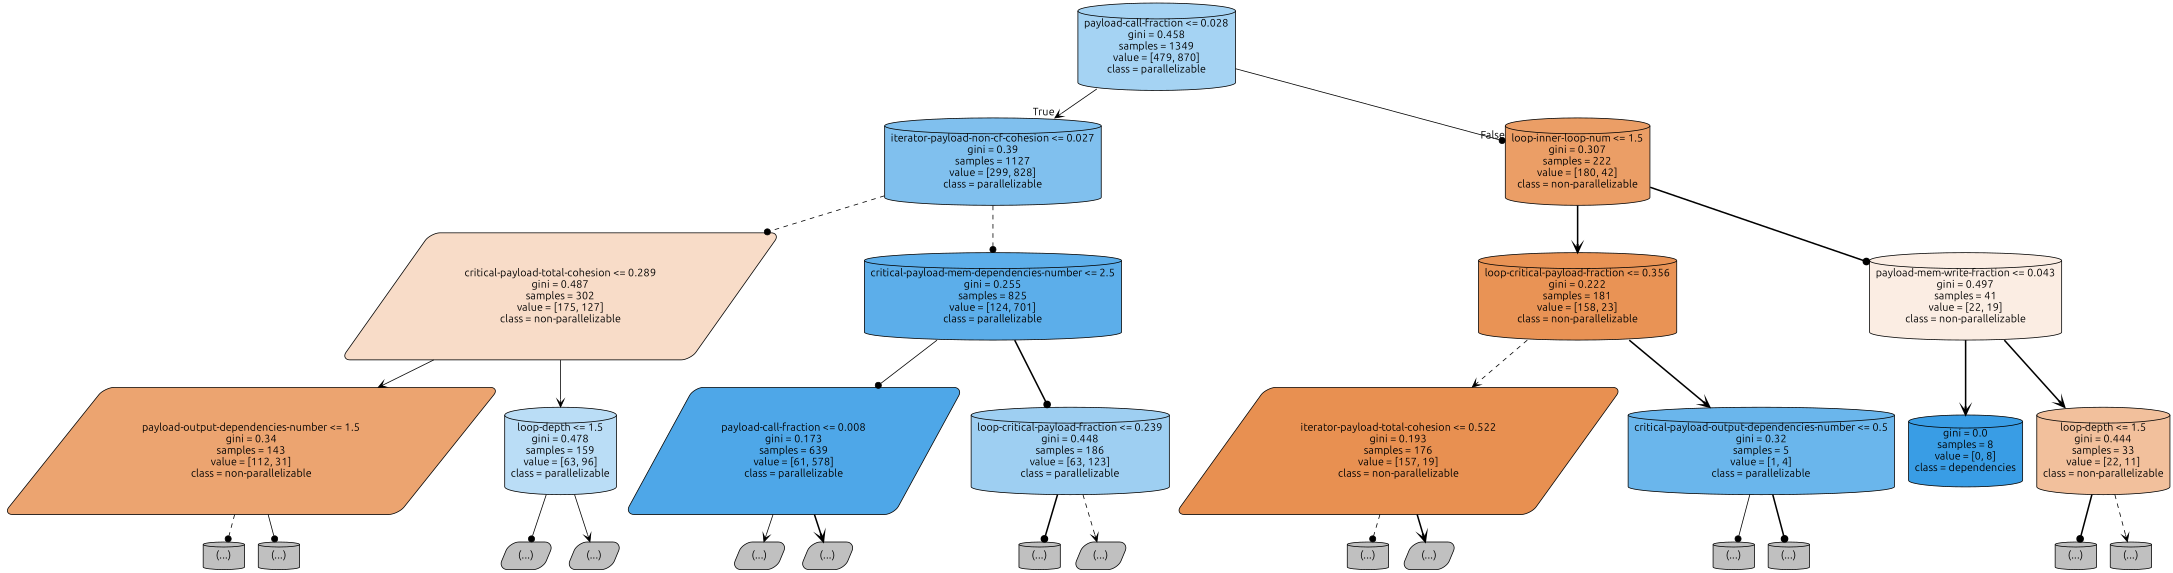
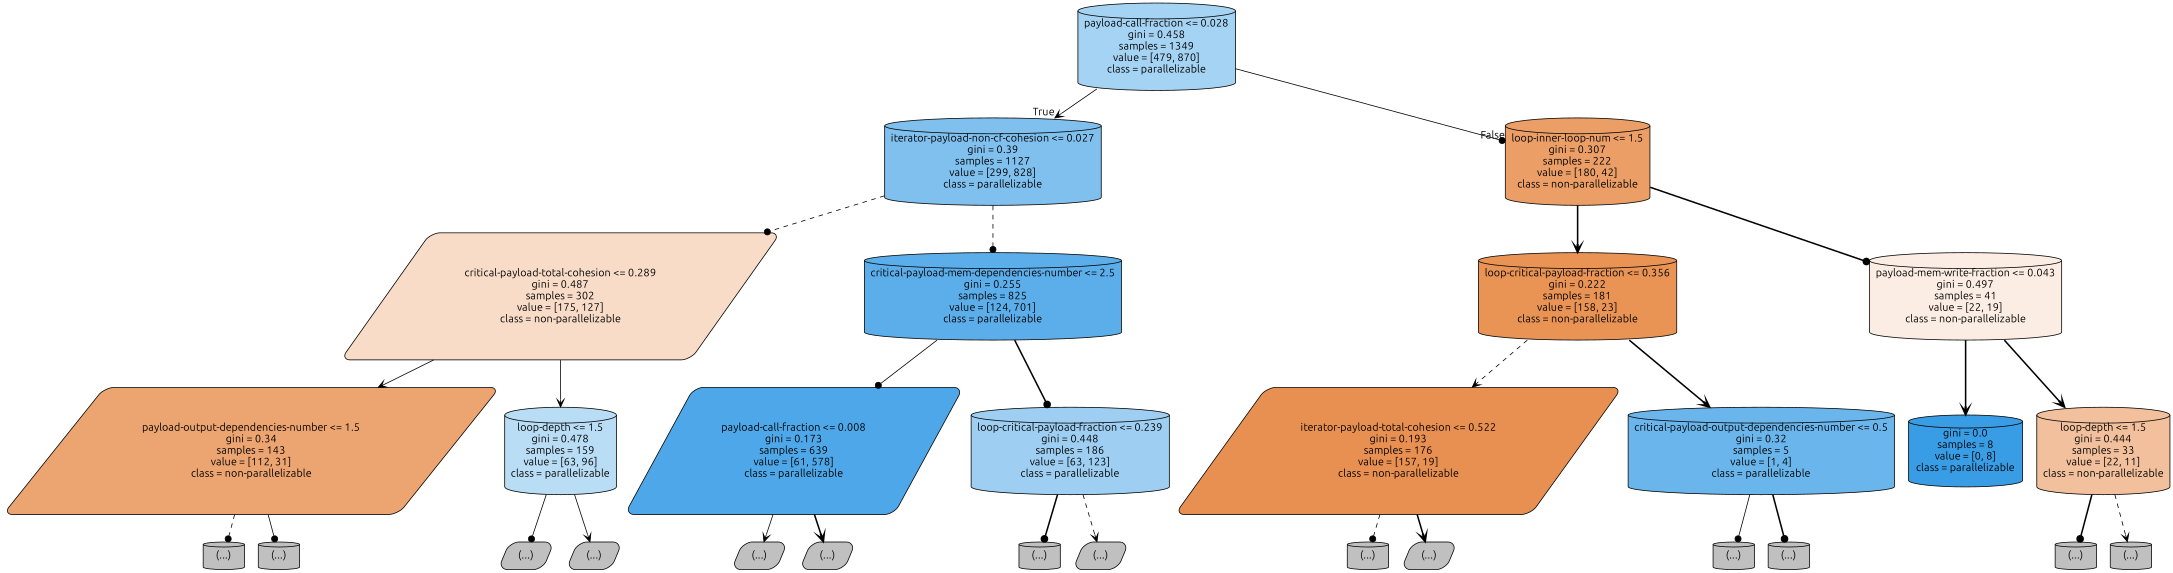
(1966, 451) -> (1966, 451)
